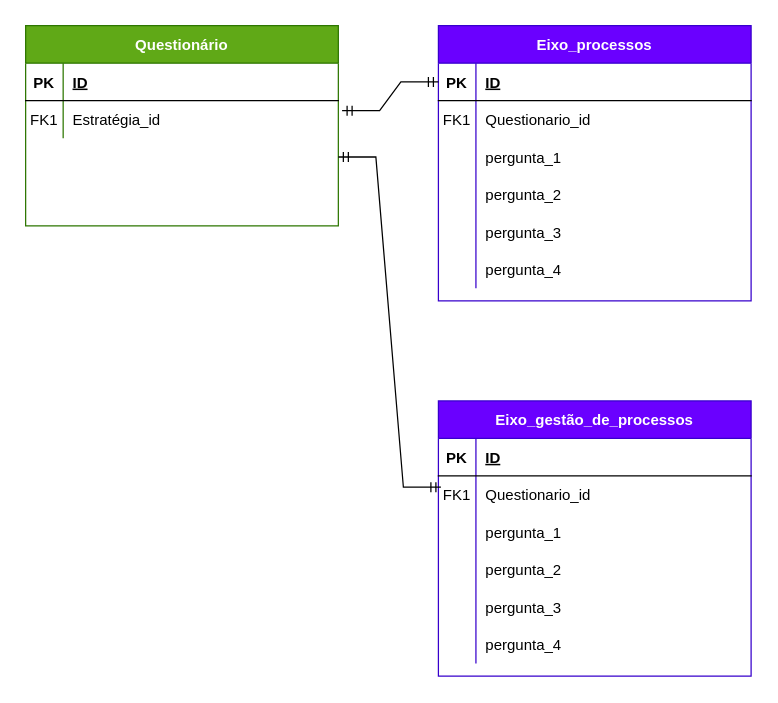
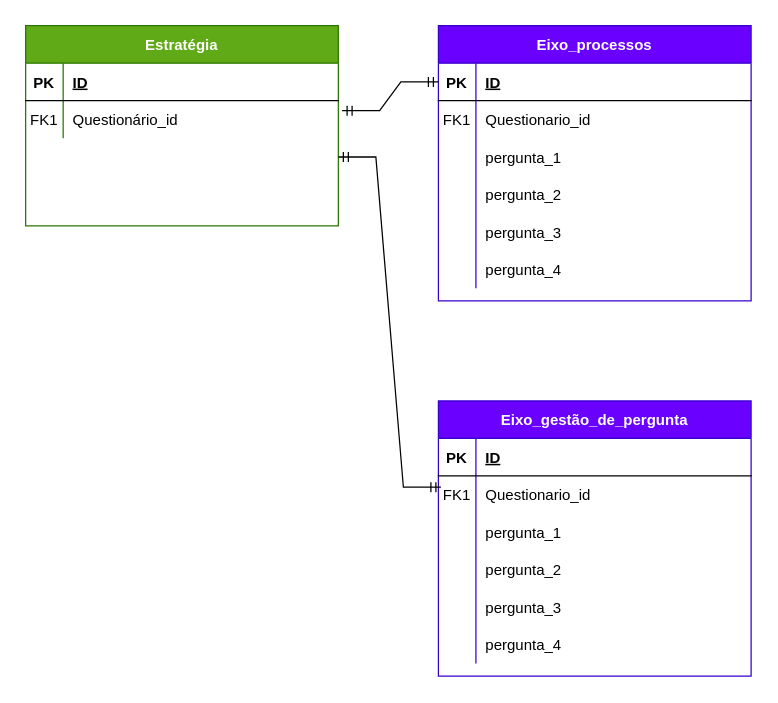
(181, 45) -> (181, 45)
(123, 120) -> (130, 120)
(594, 420) -> (594, 420)
